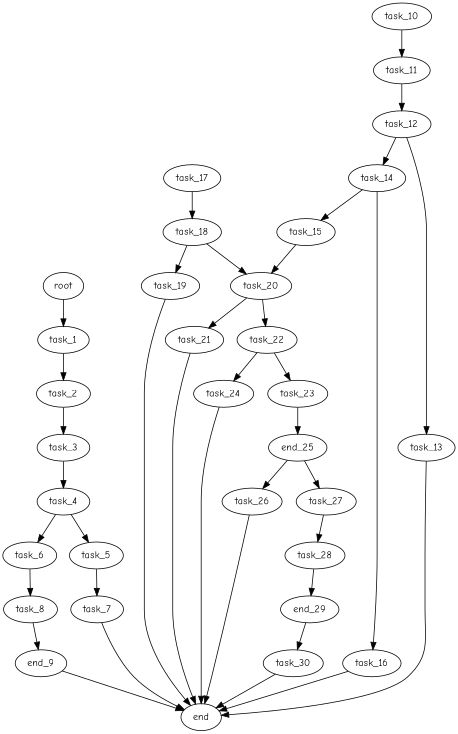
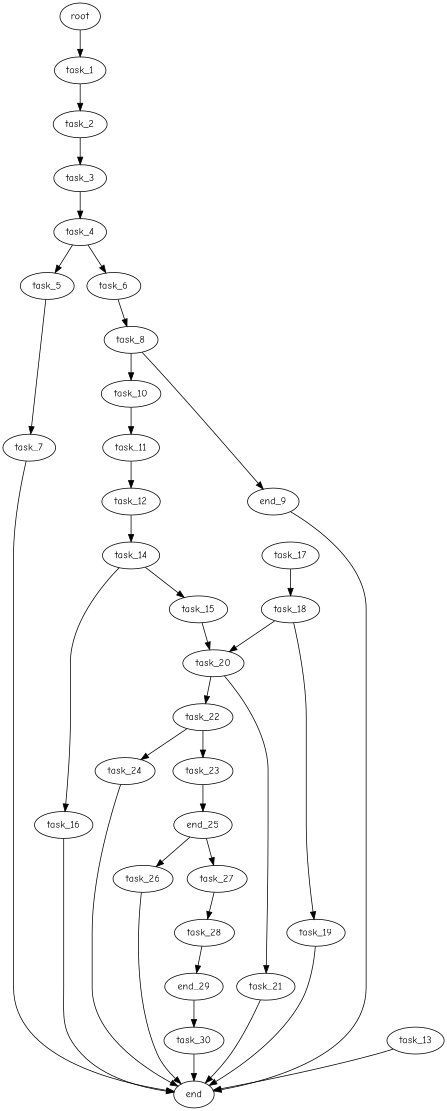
(427, 281) -> none
none -> (131, 363)
